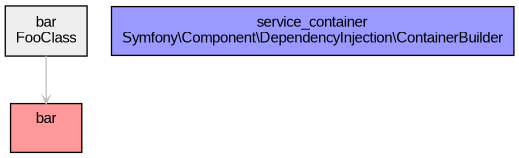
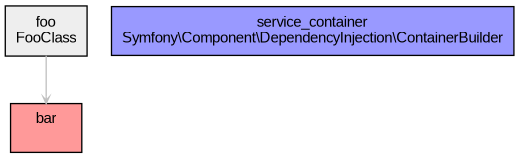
(46, 31) -> (46, 31)
